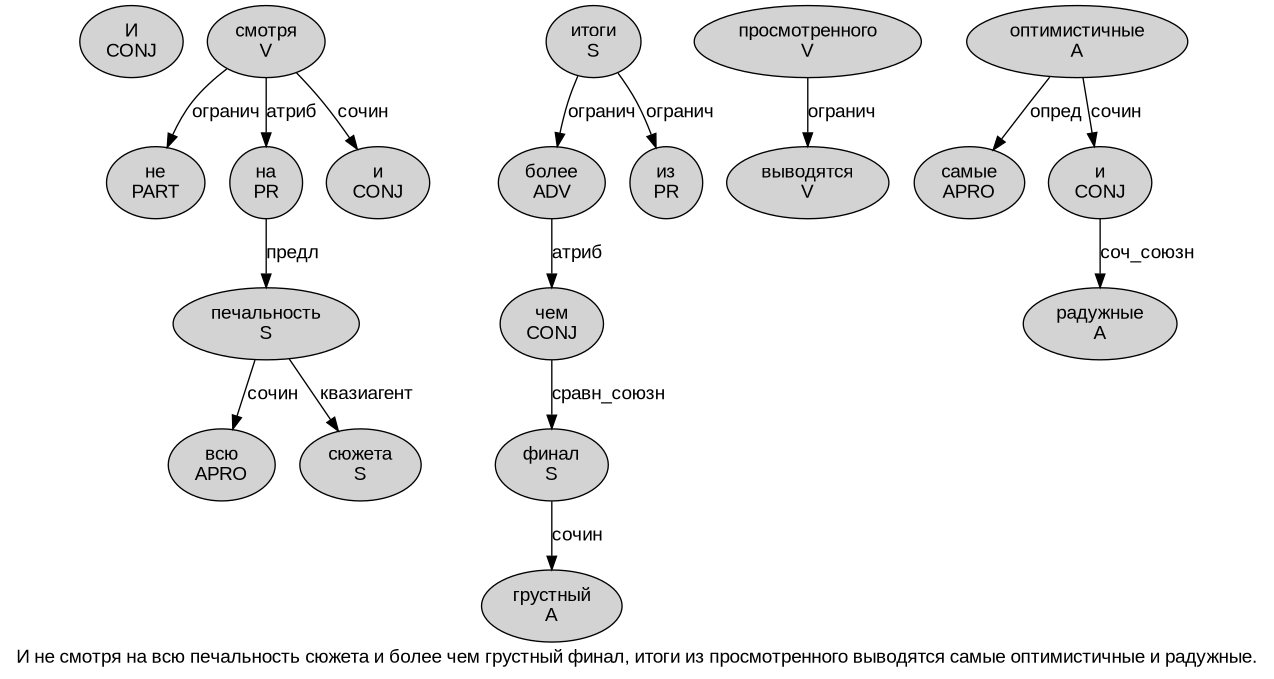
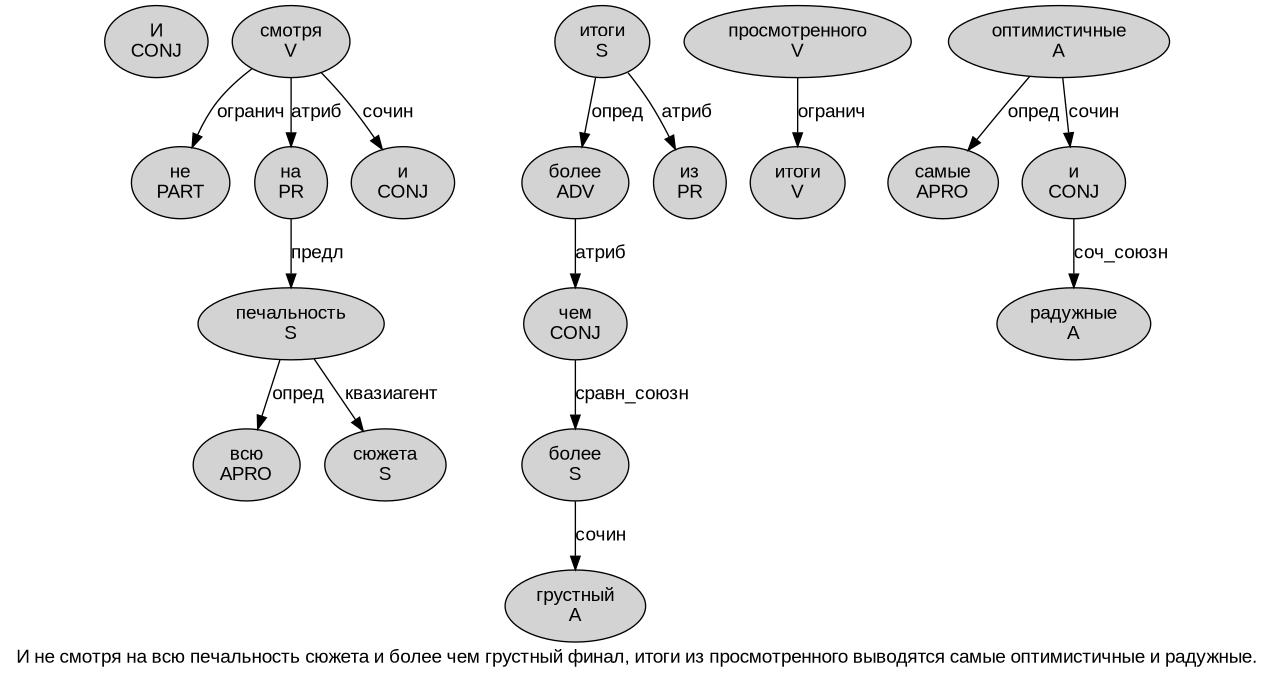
(602, 112) -> (618, 112)
(680, 112) -> (687, 112)
(808, 183) -> (798, 183)
(273, 394) -> (299, 394)
(552, 465) -> (575, 465)
